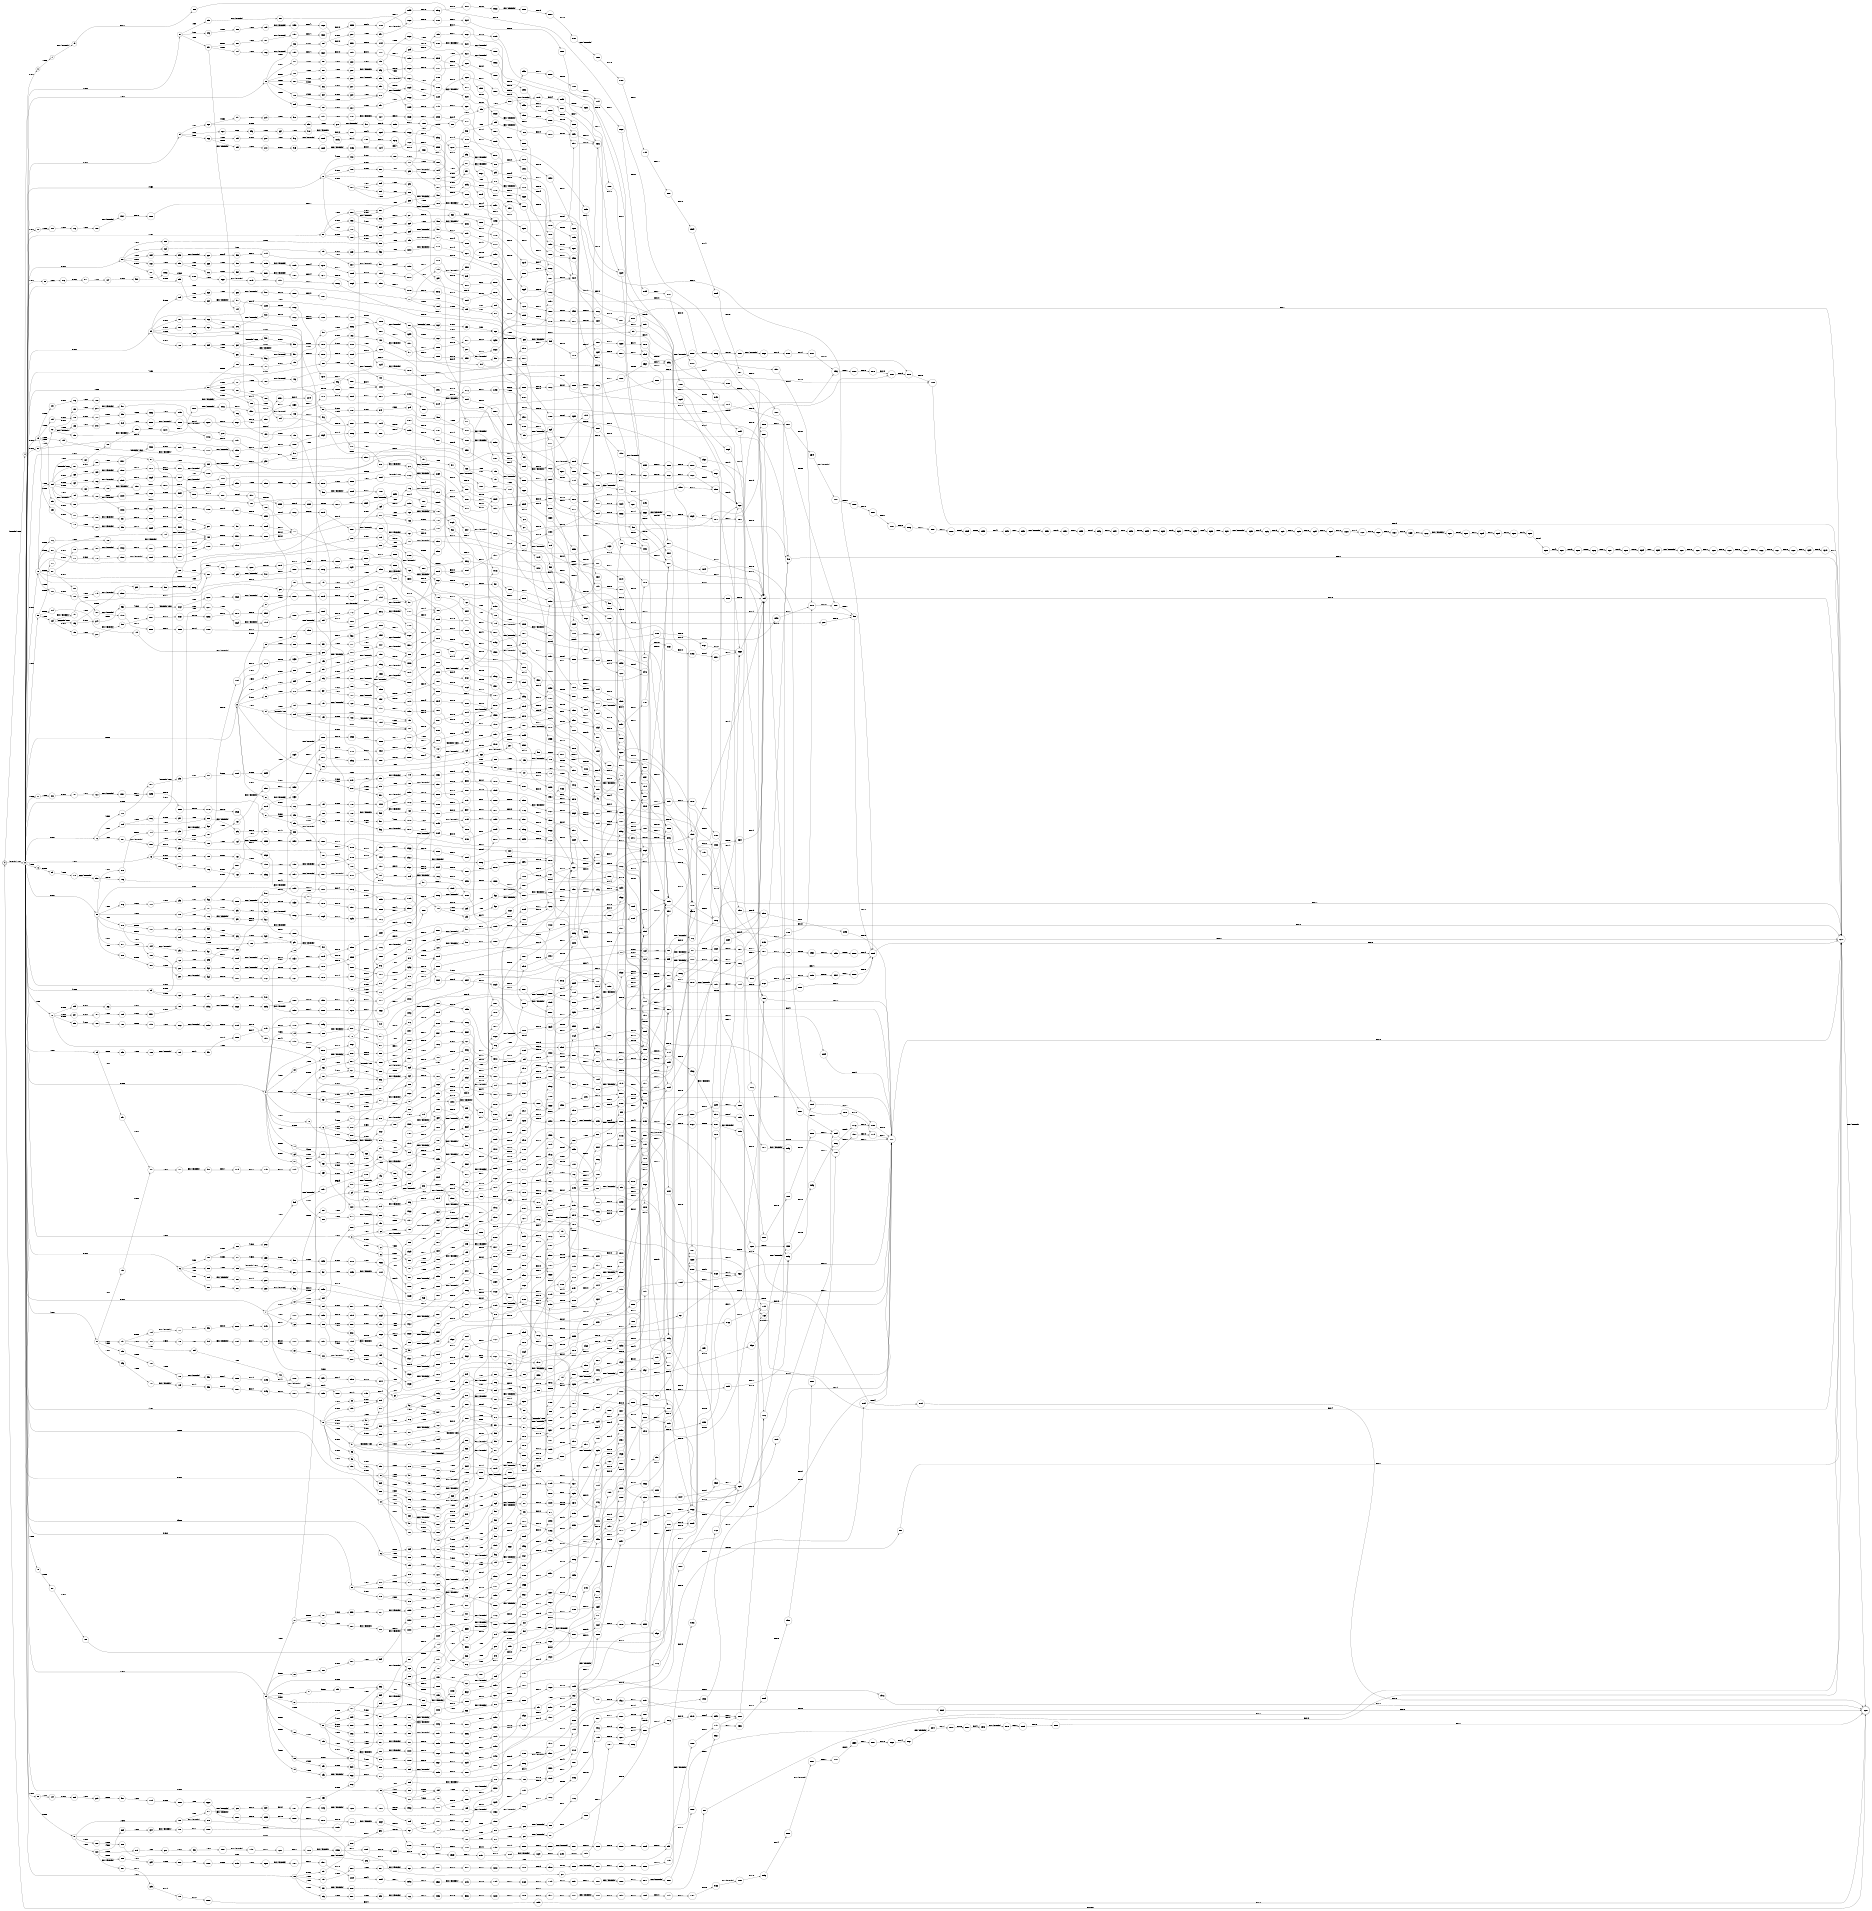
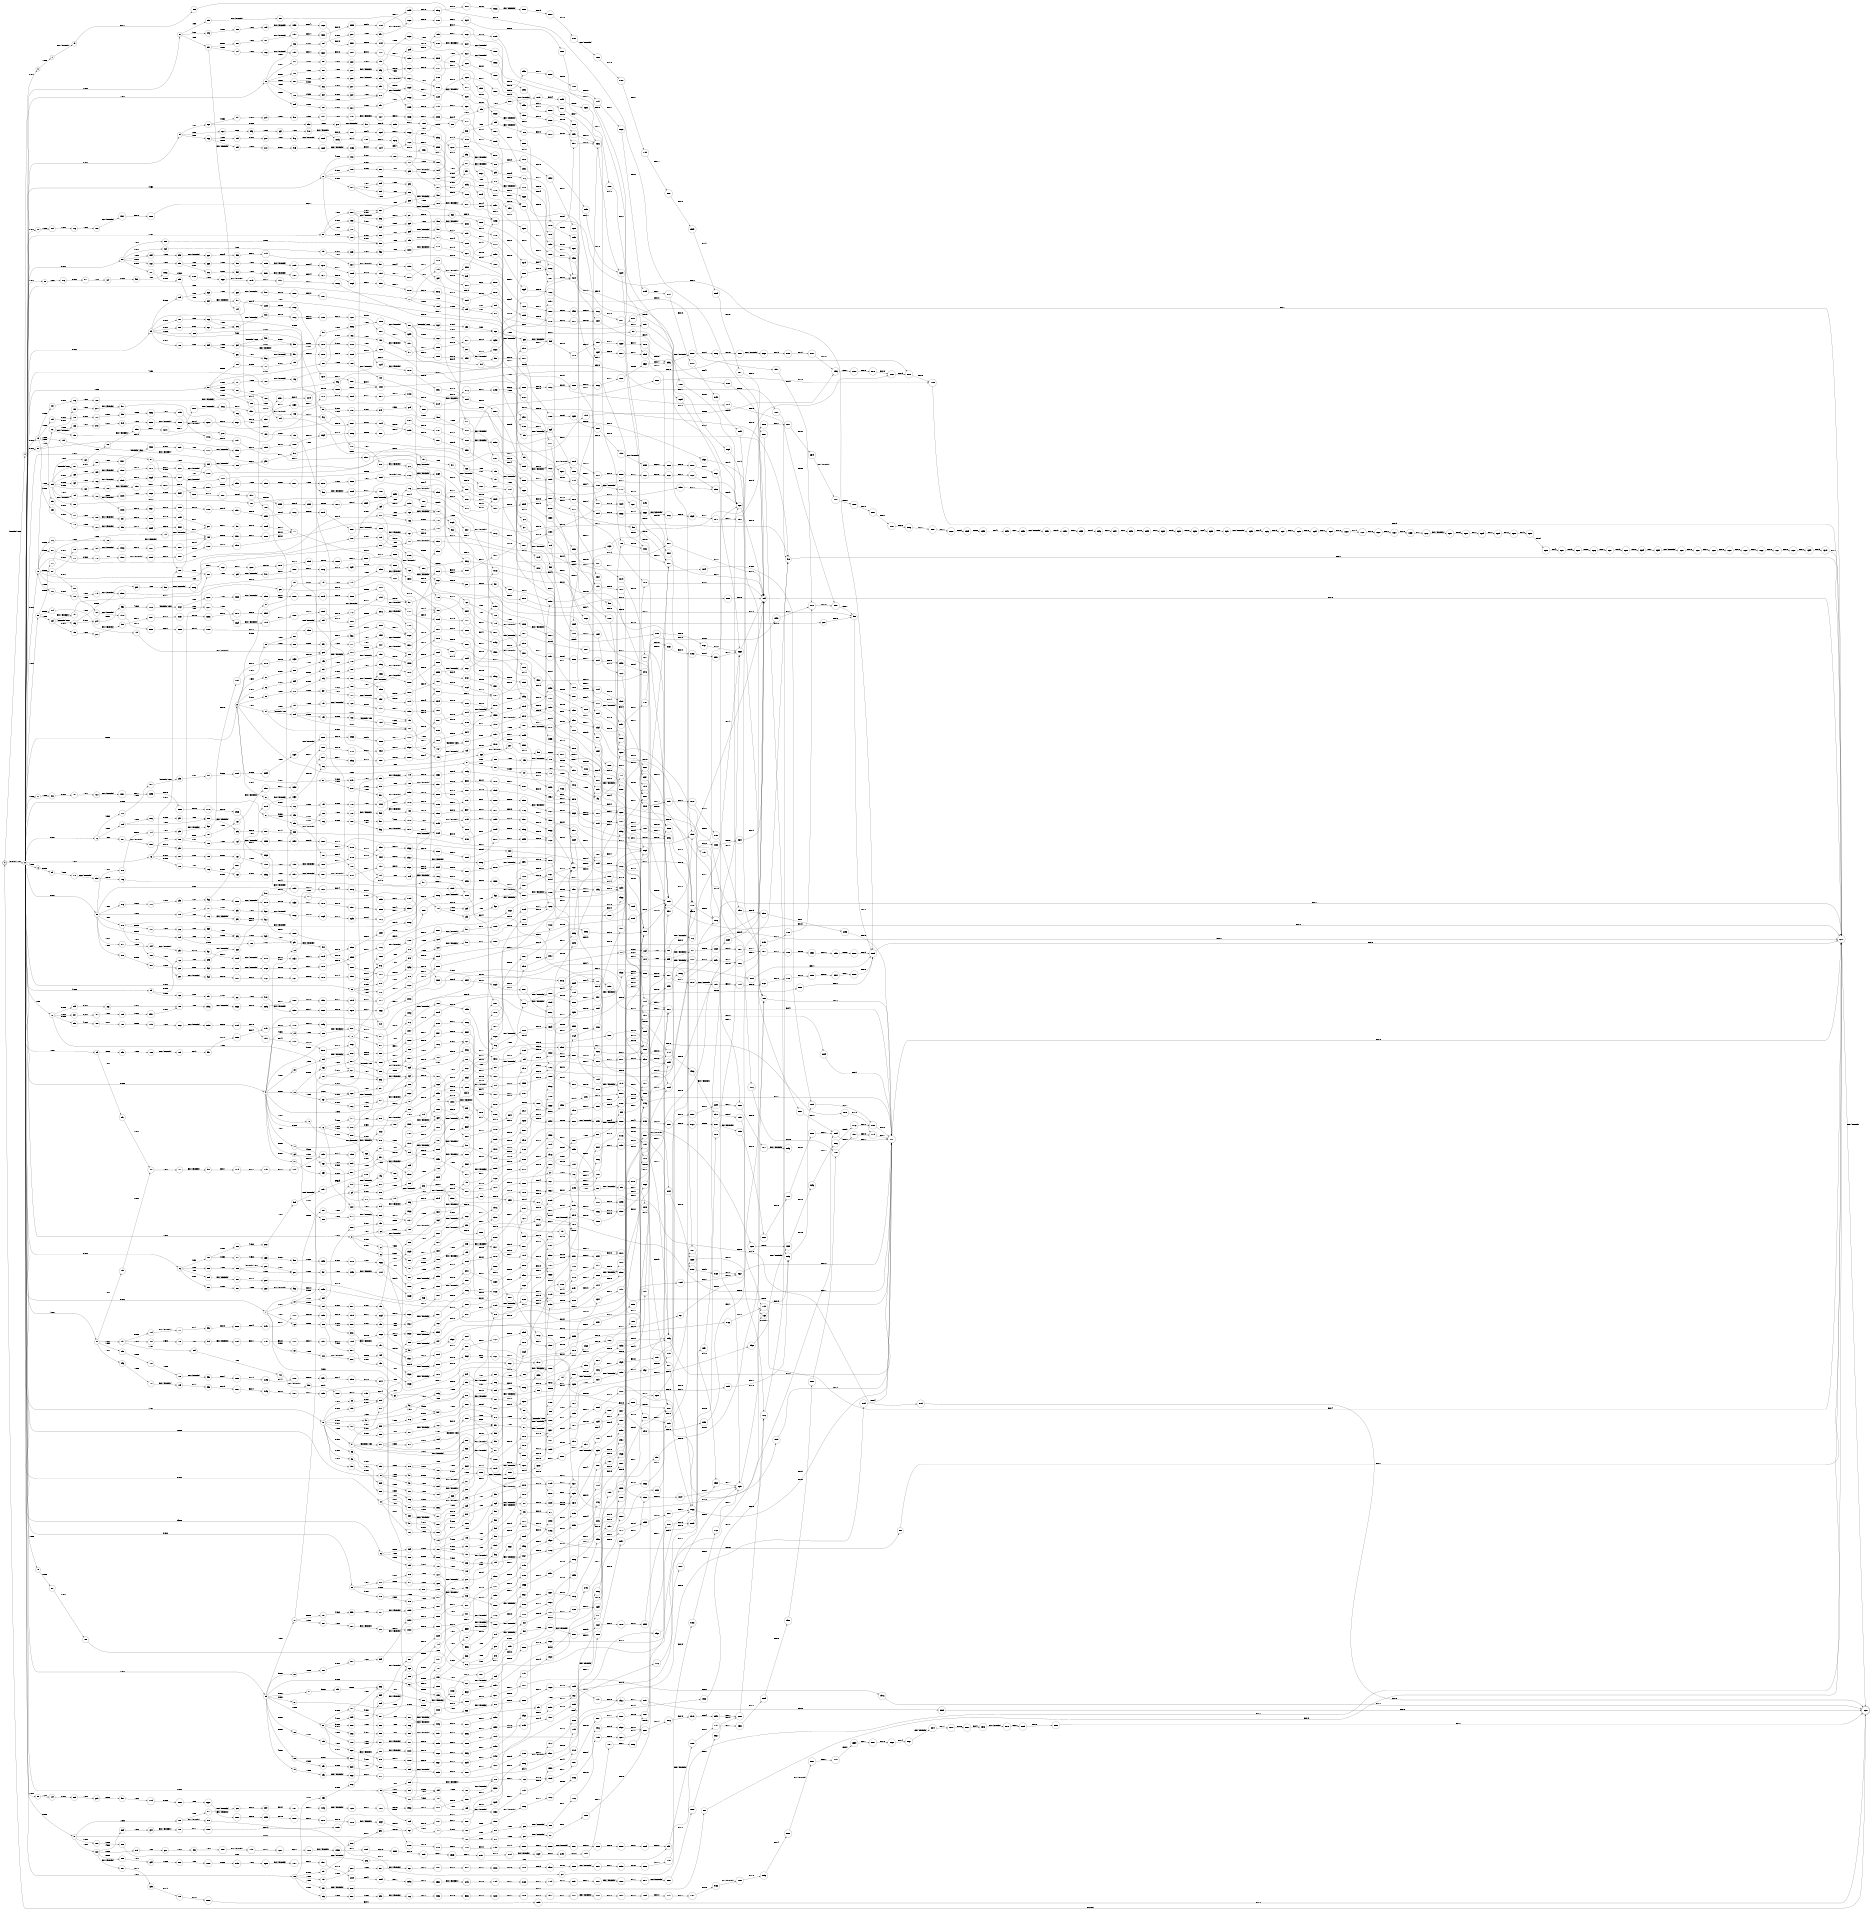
(752, 566) -> (752, 566)
